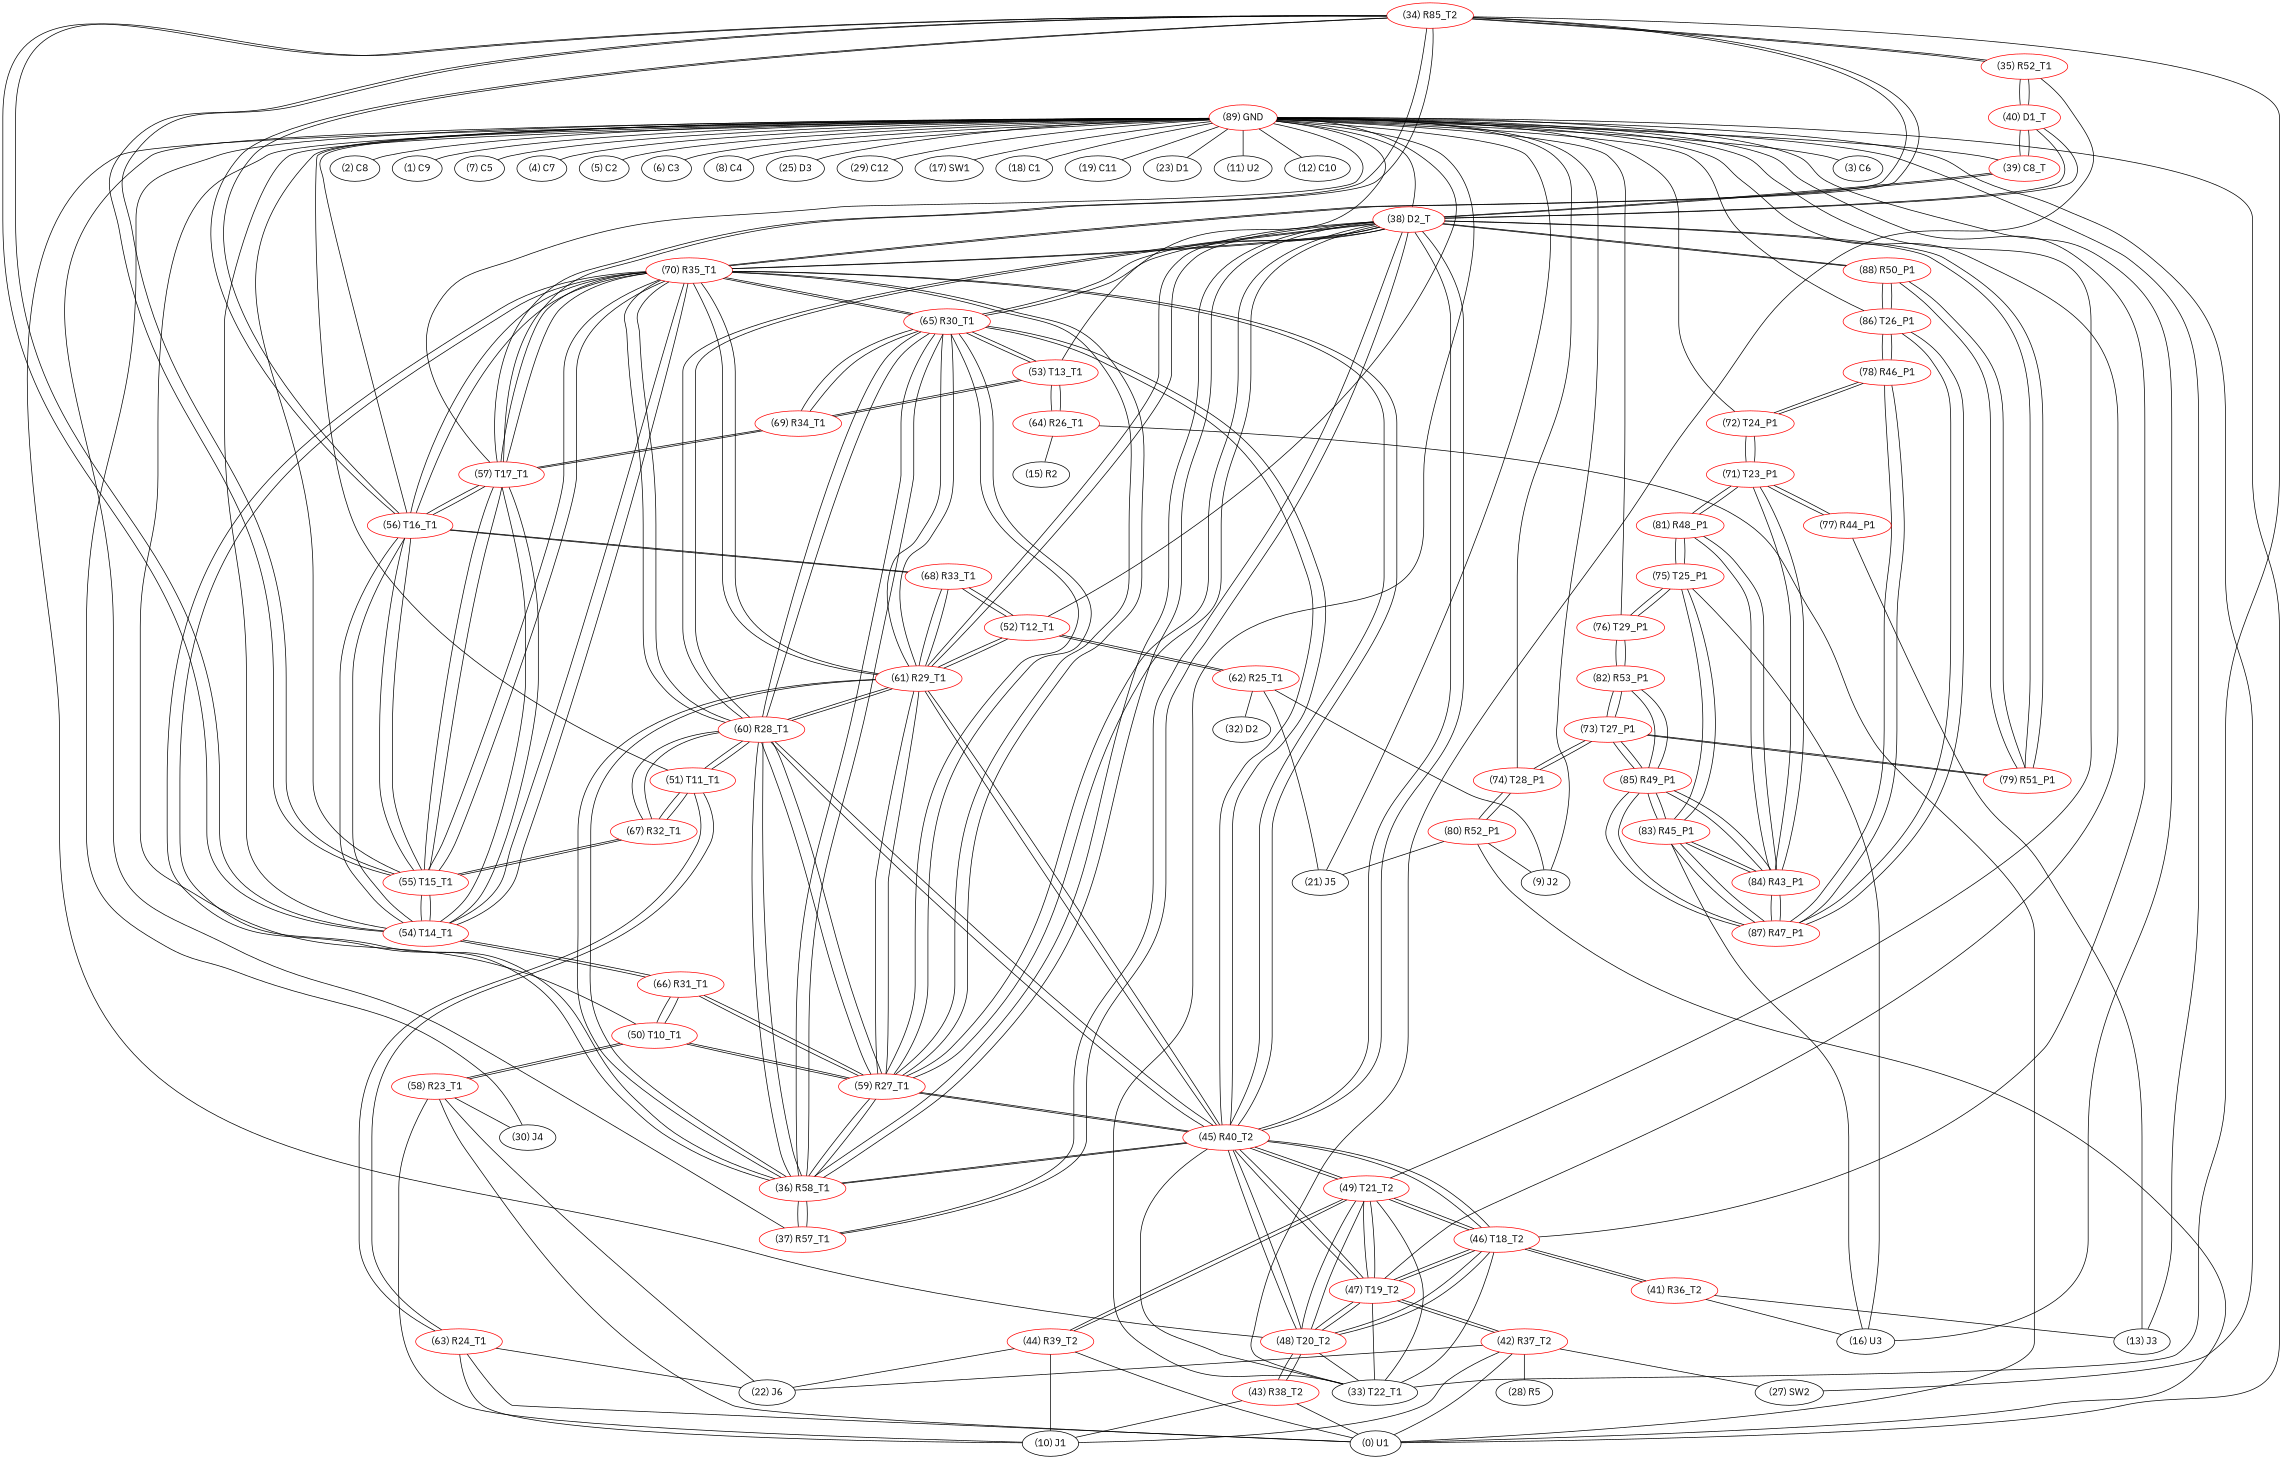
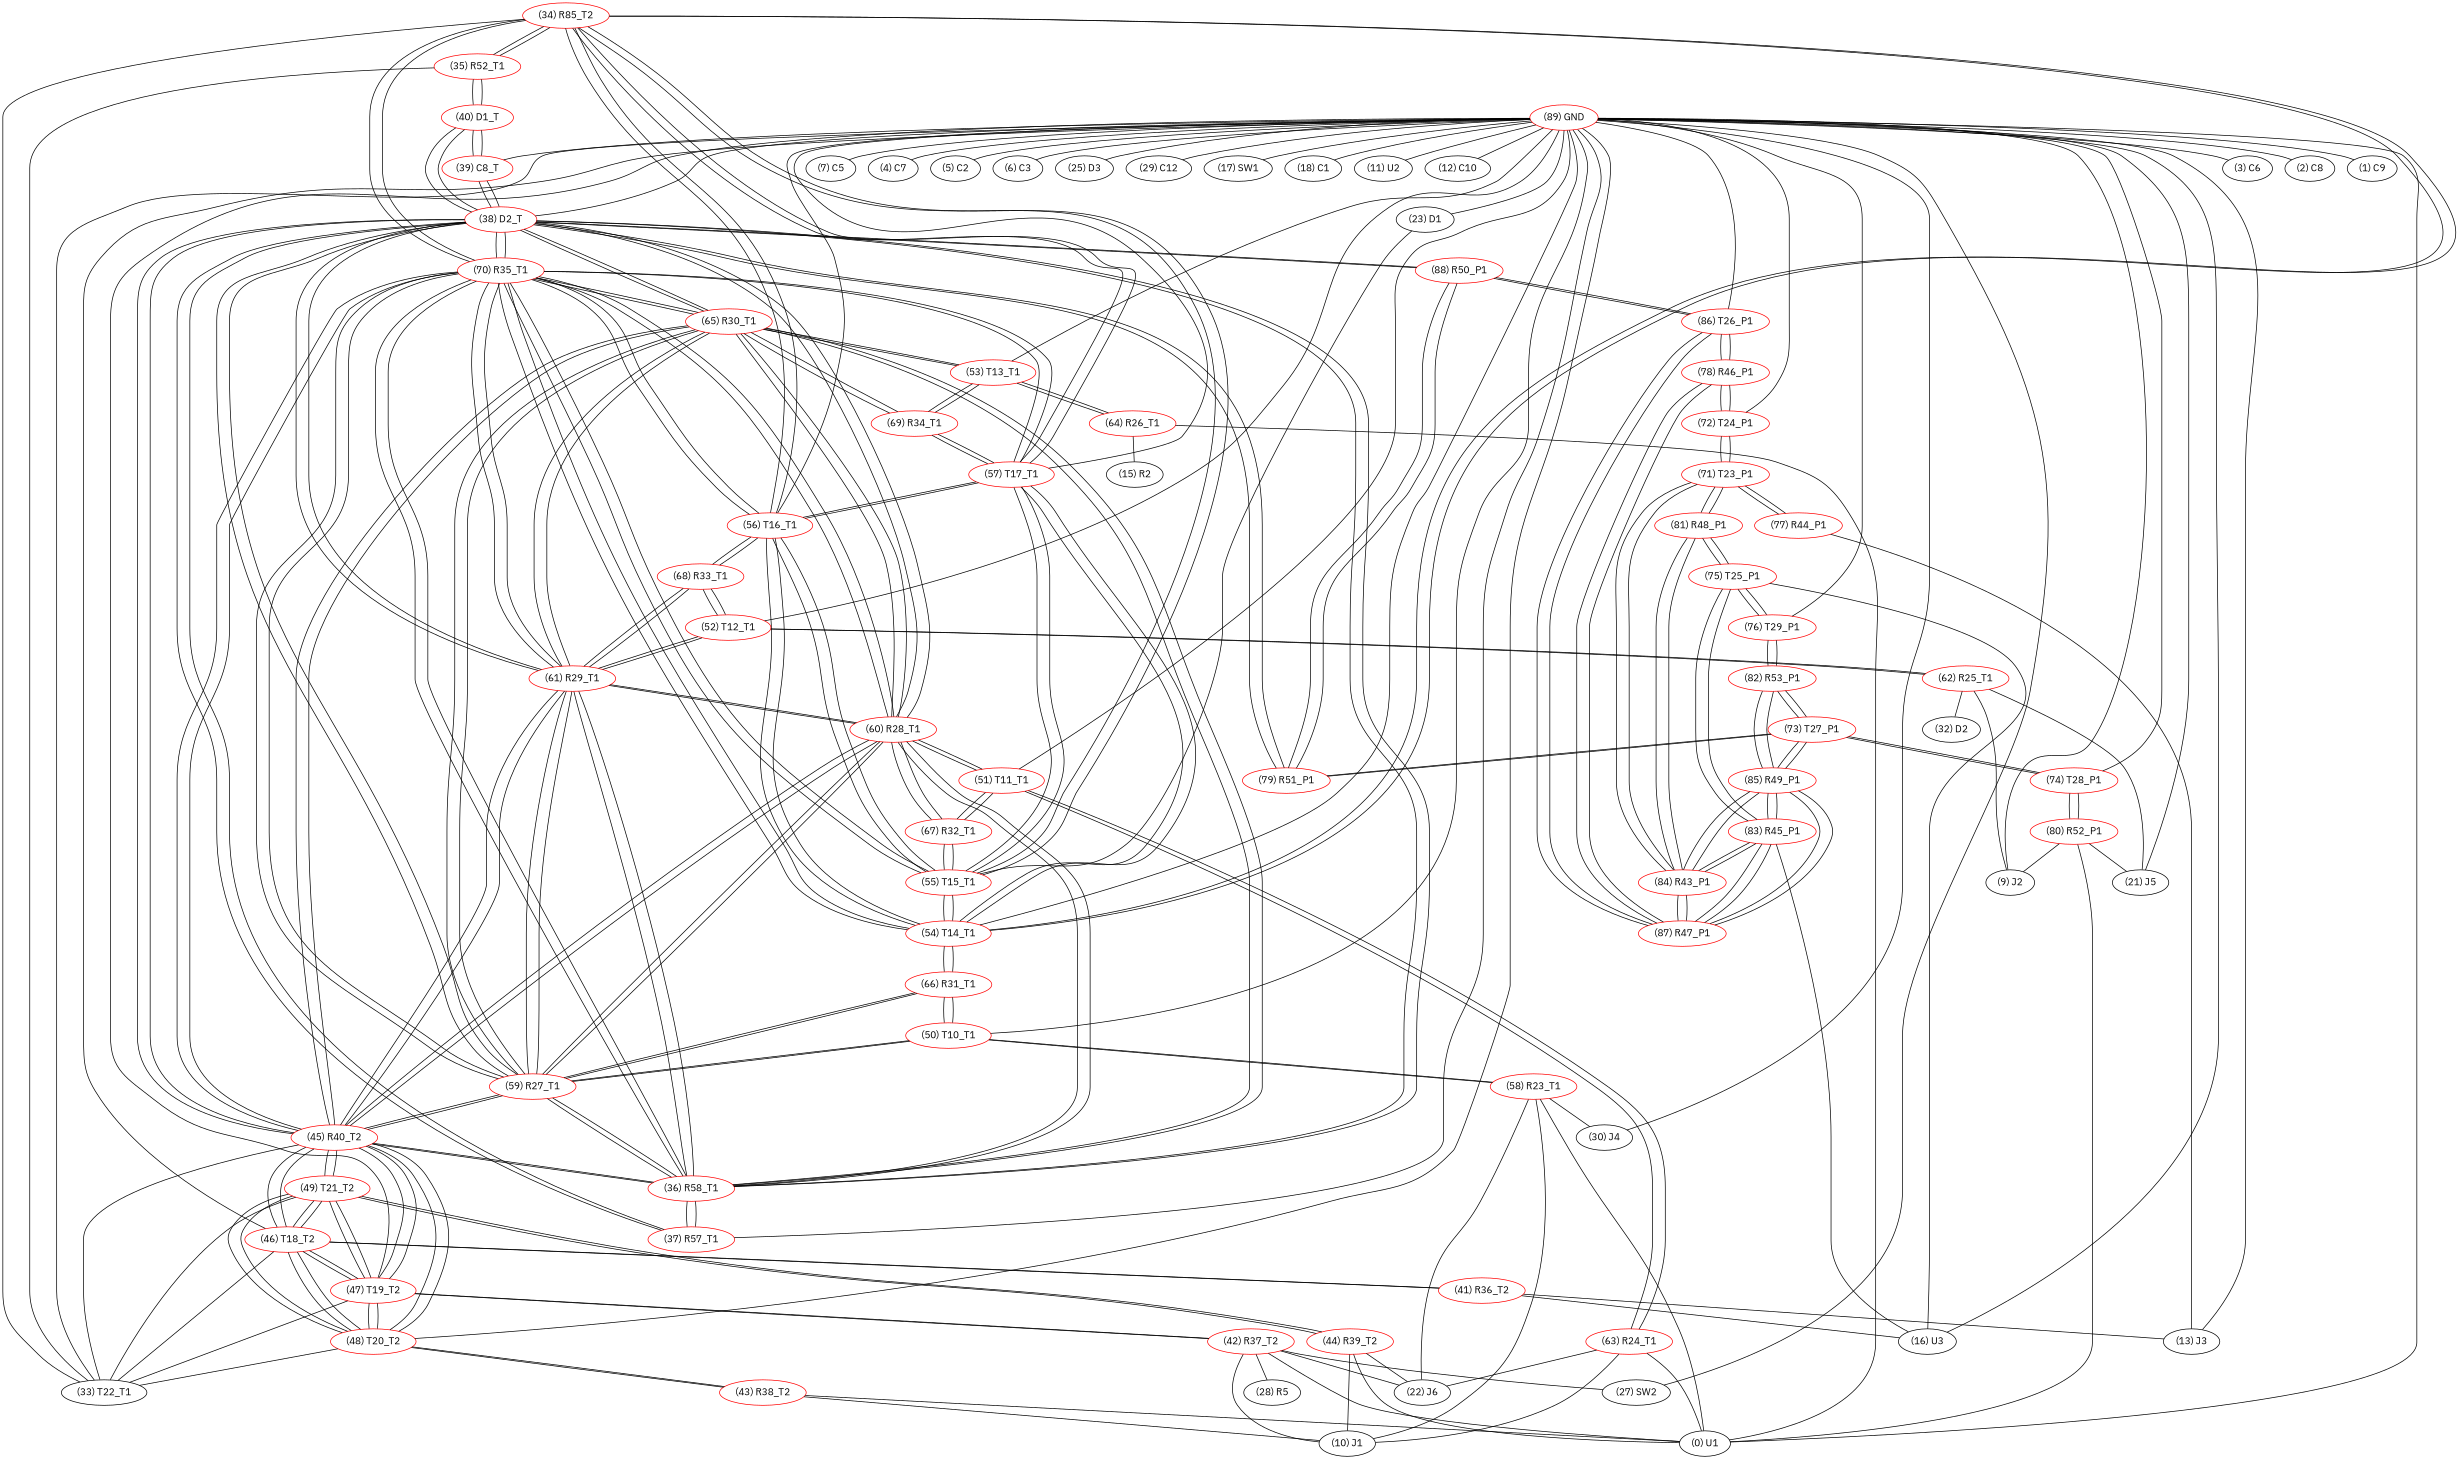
(729, 169) -> none
(1098, 169) -> none
(298, 176) -> (1223, 600)
(2091, 514) -> none
